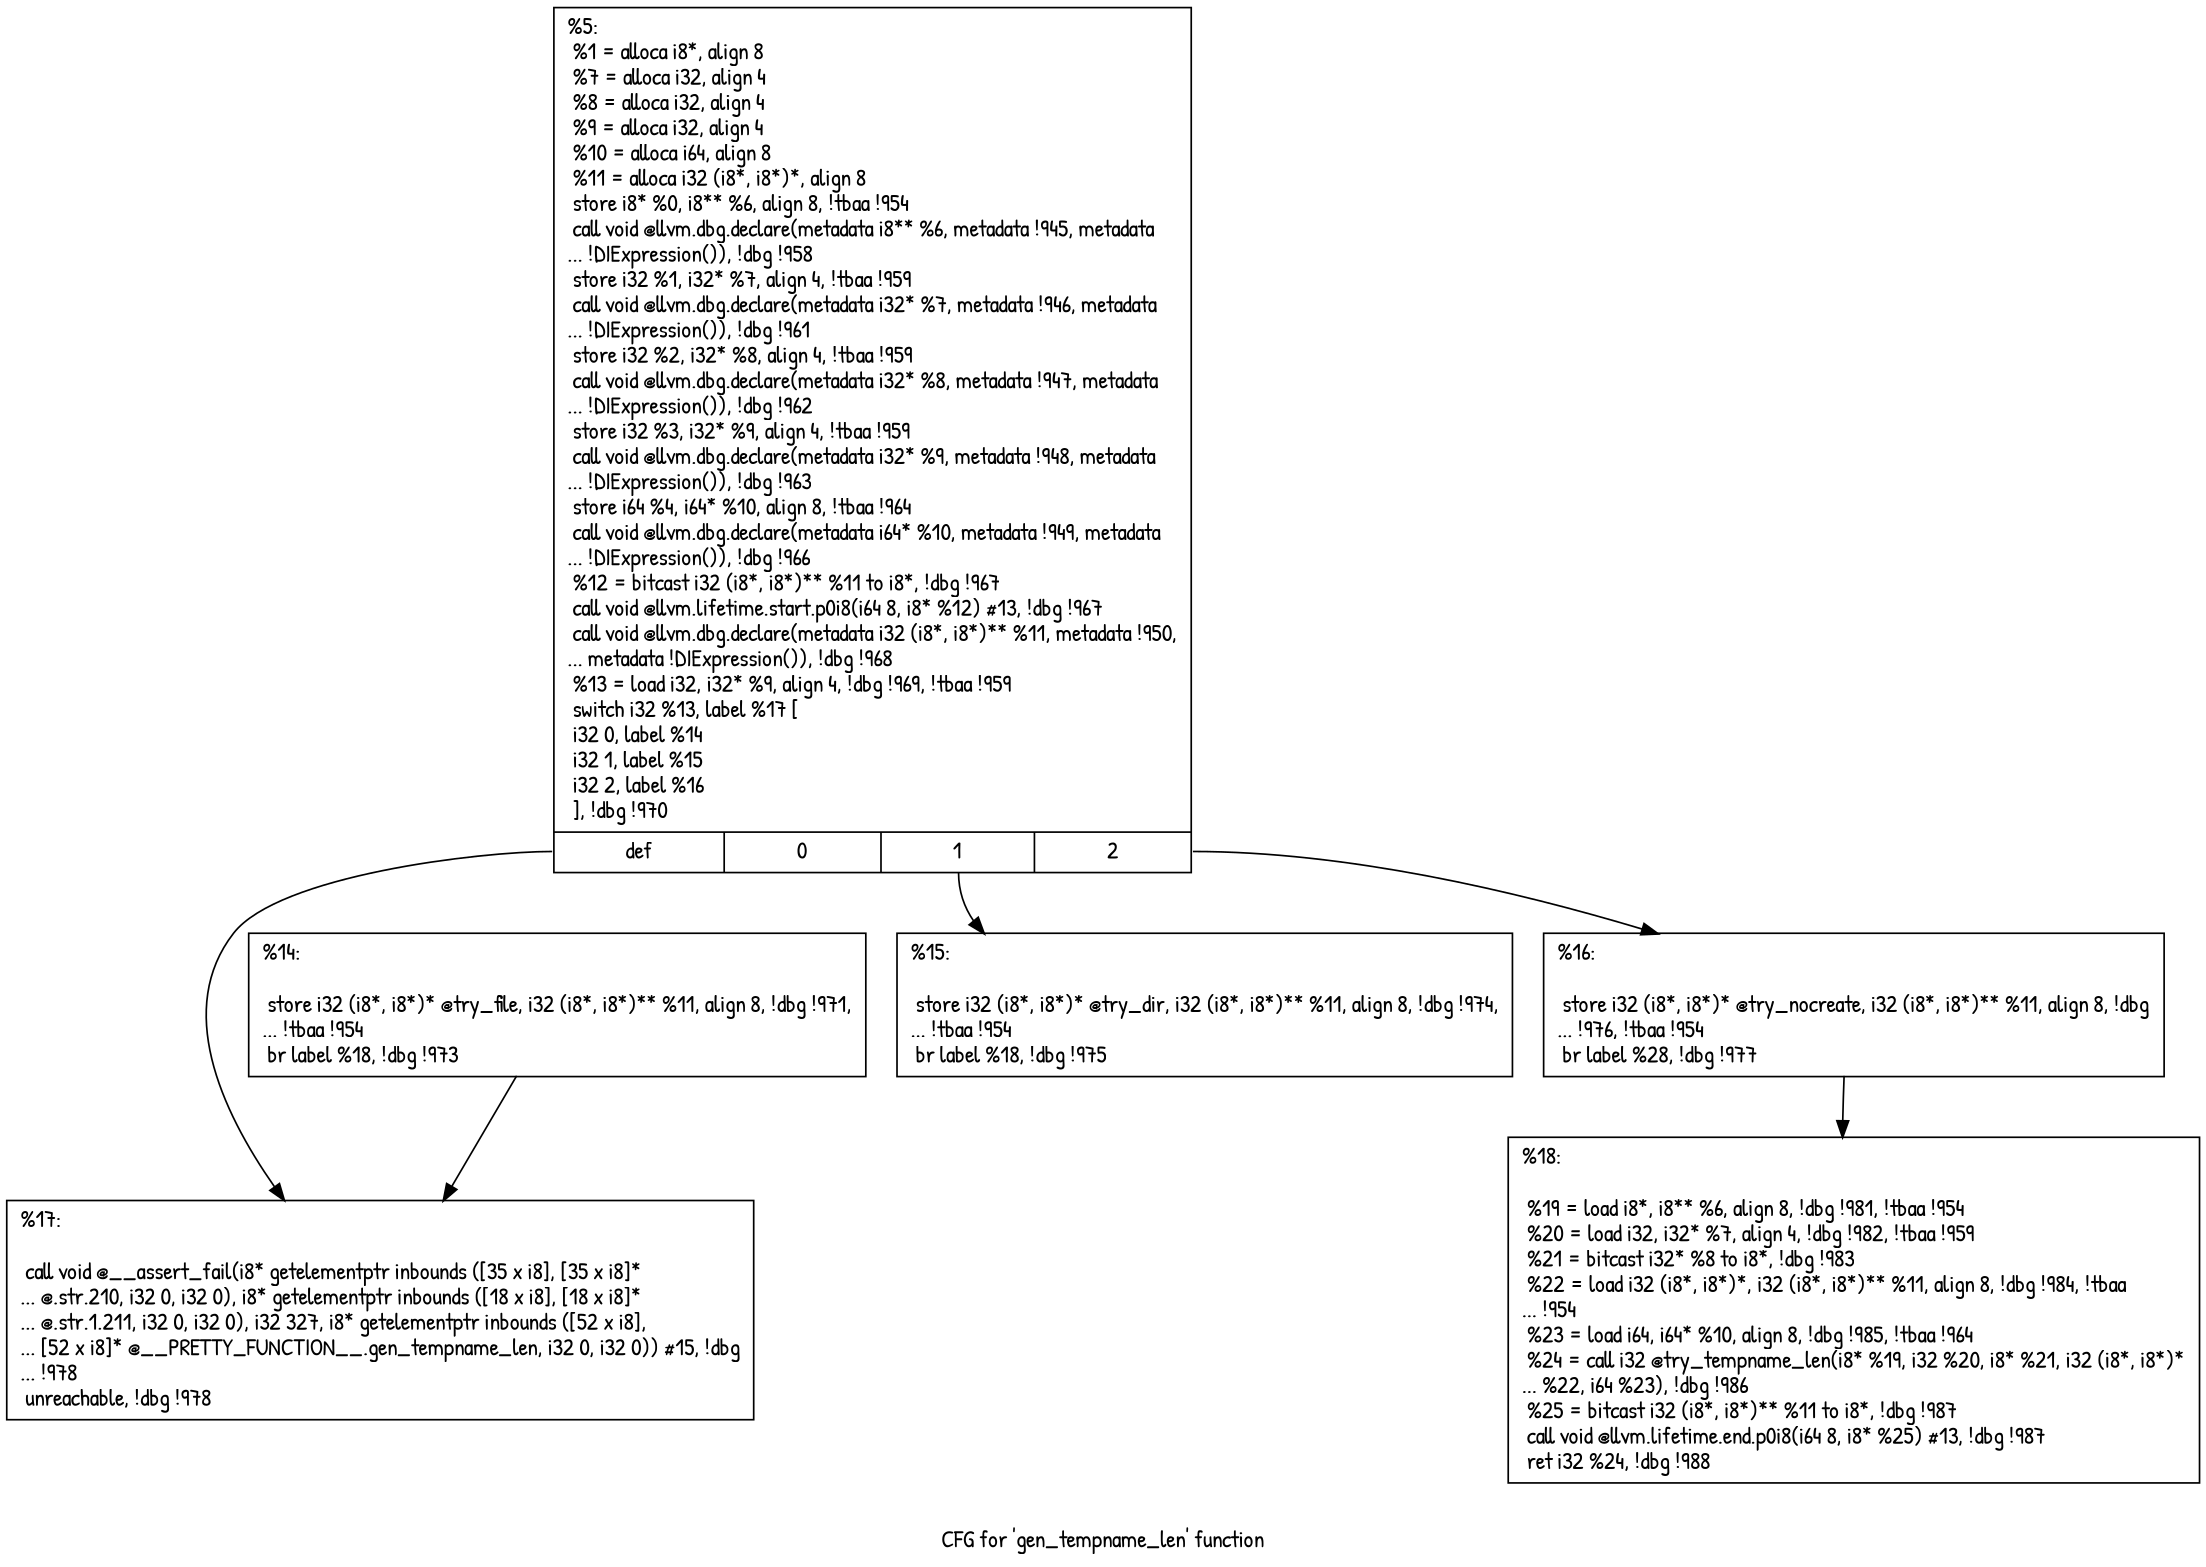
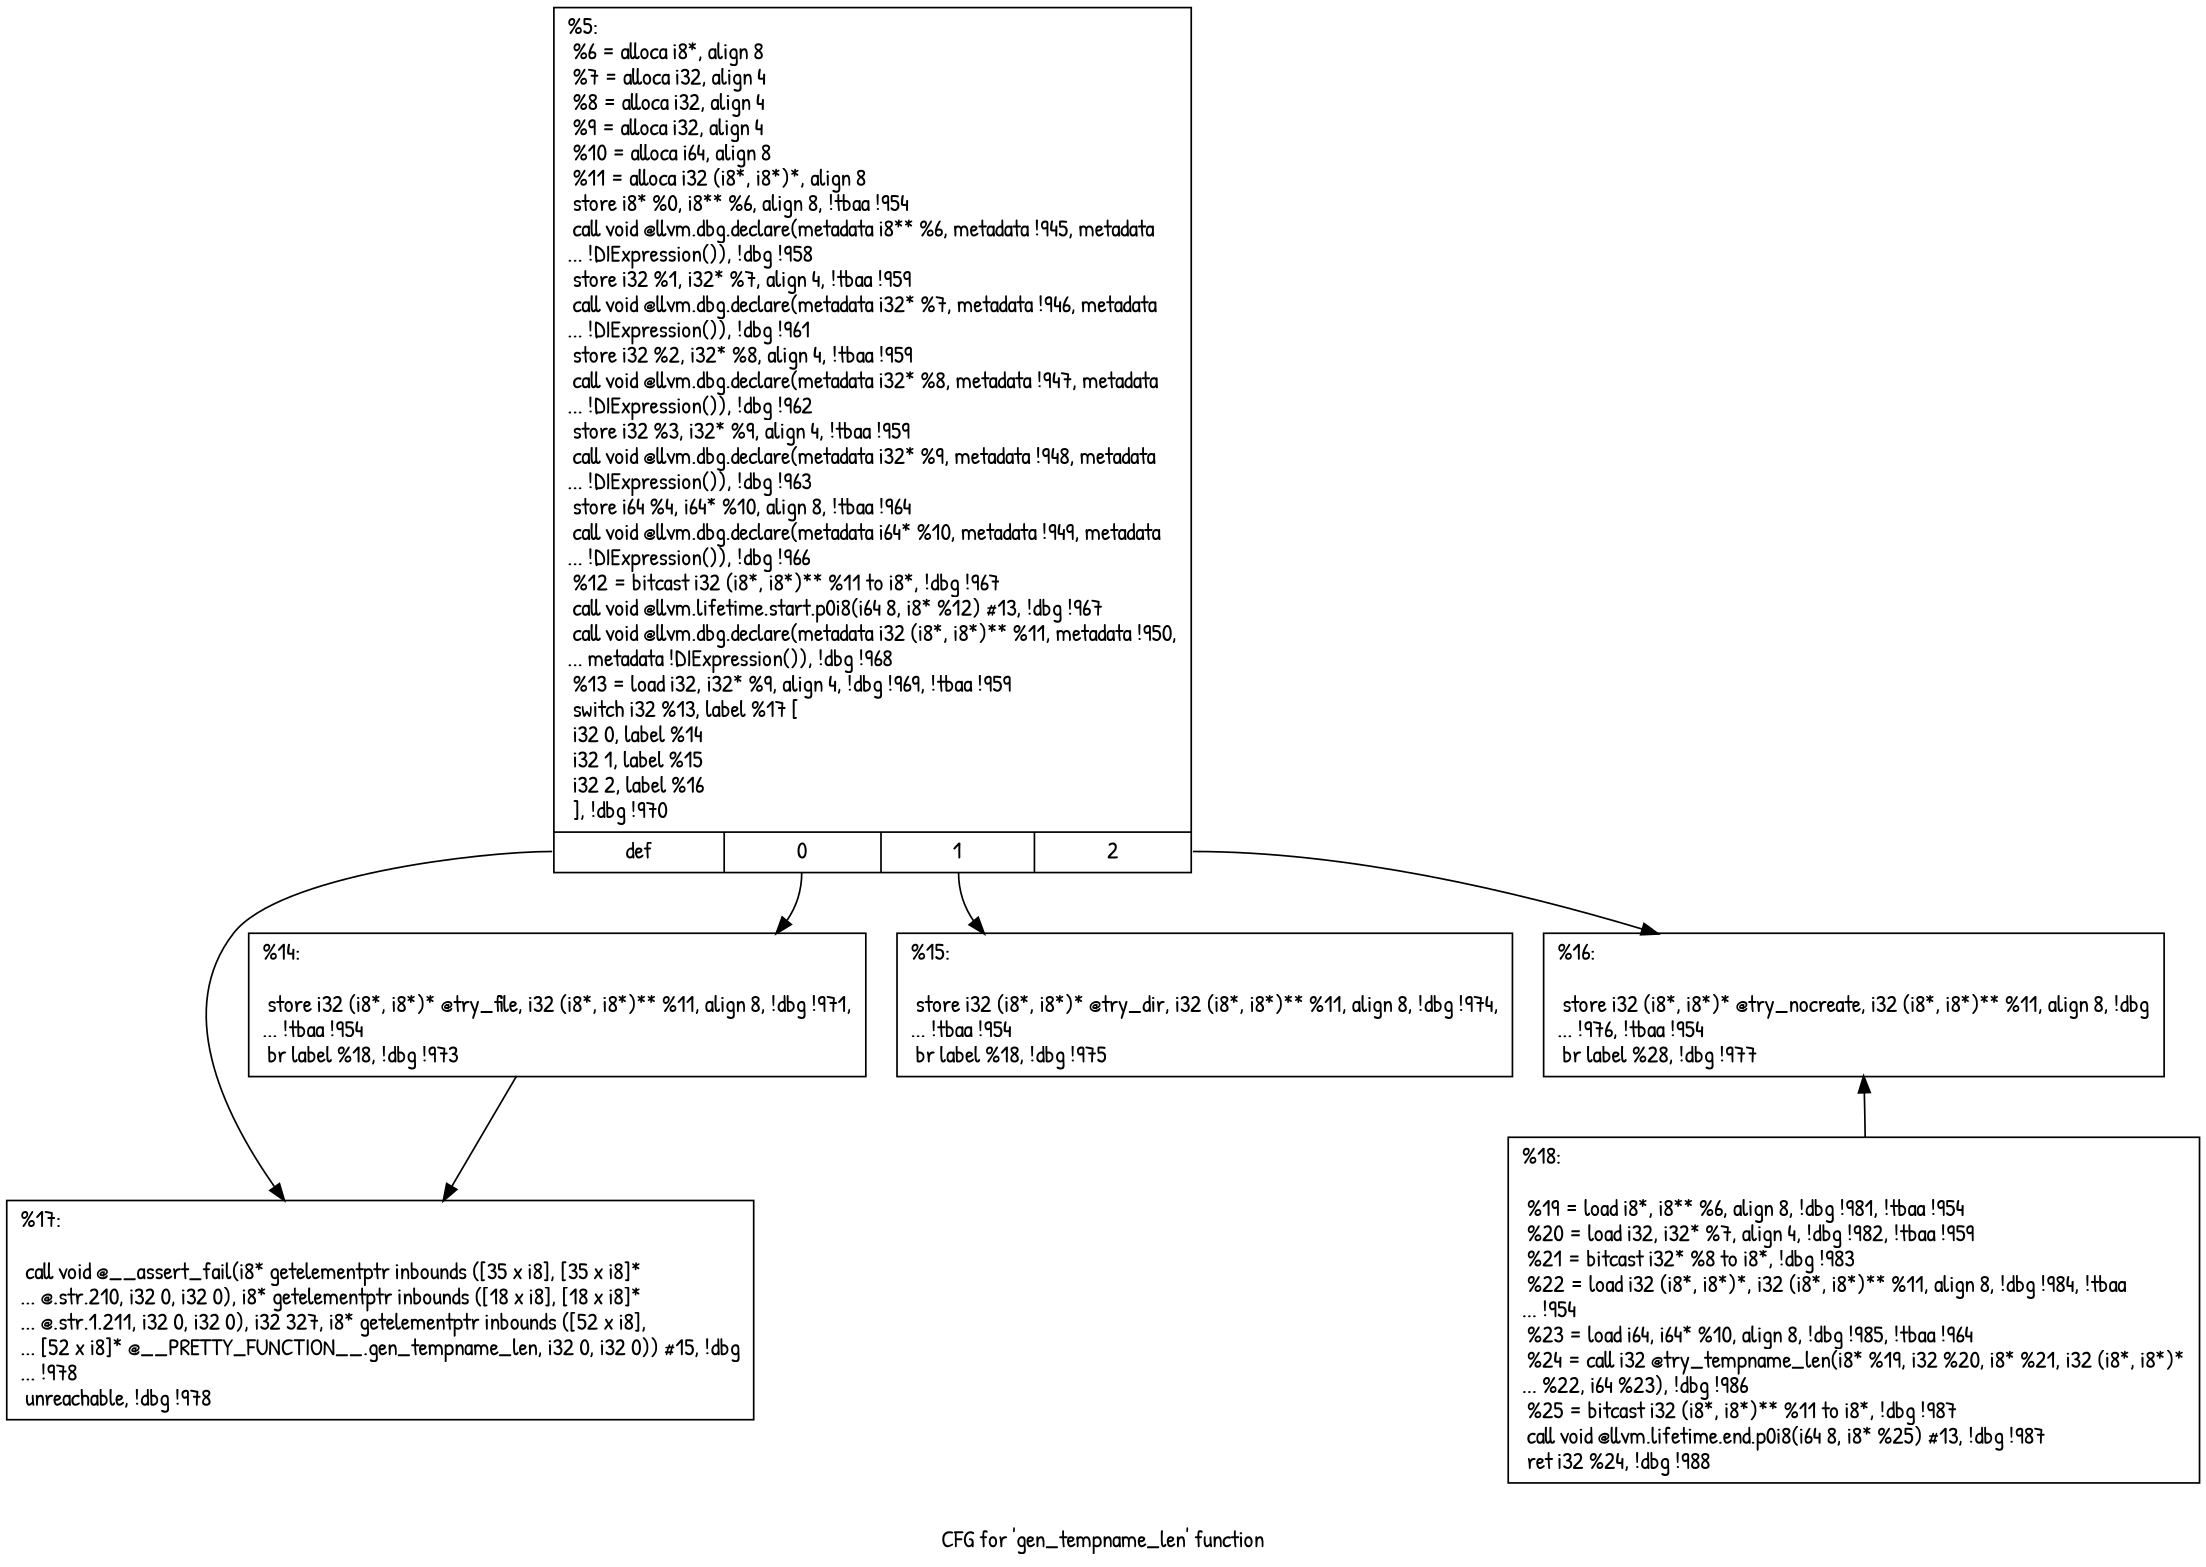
(666, 52) -> (666, 52)
none -> (798, 898)
(1843, 1098) -> (1865, 1115)
